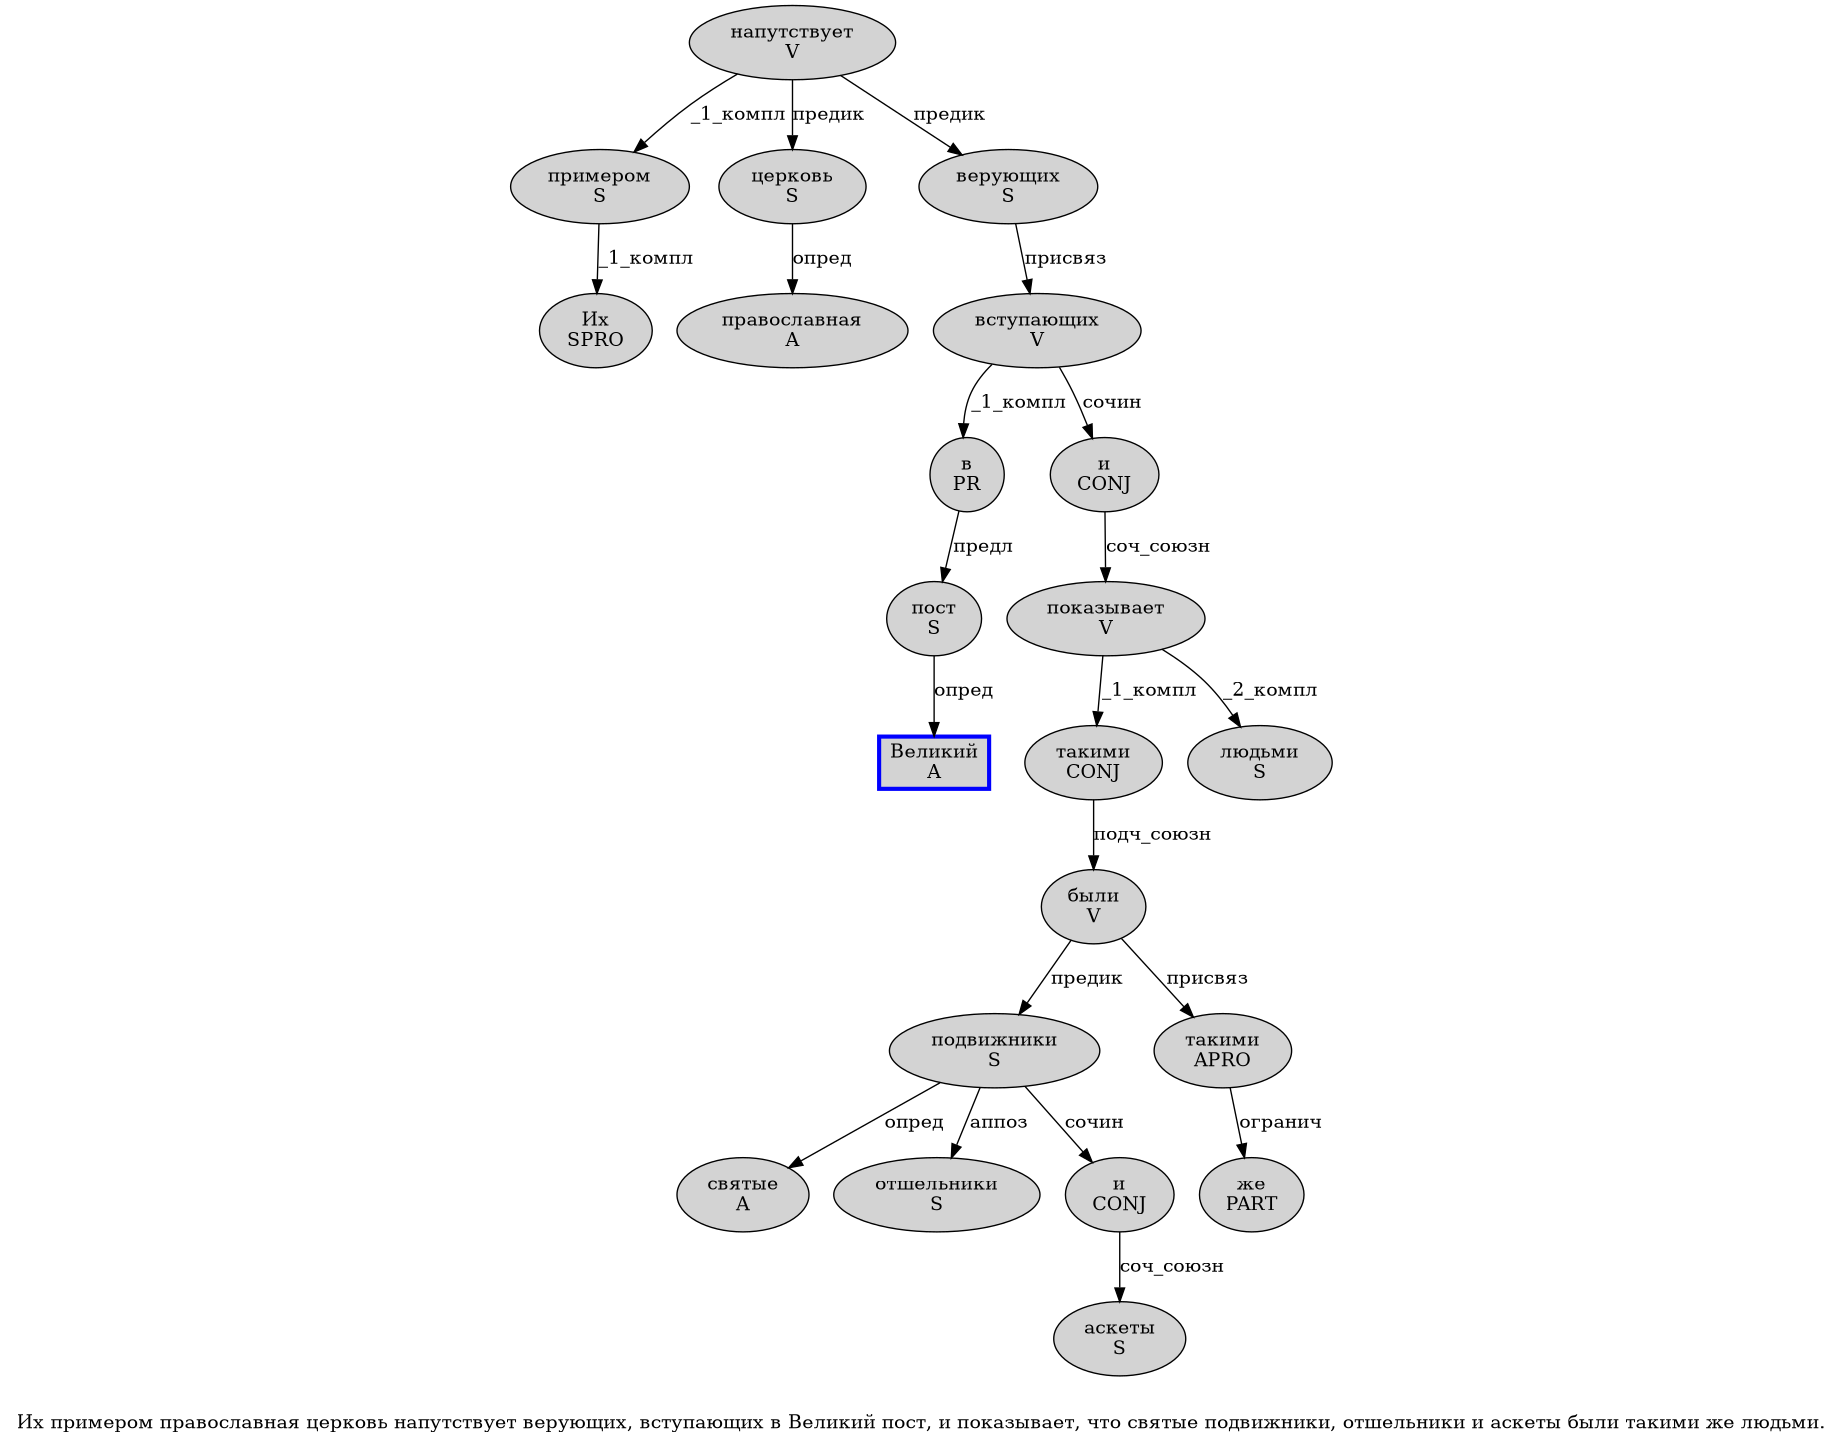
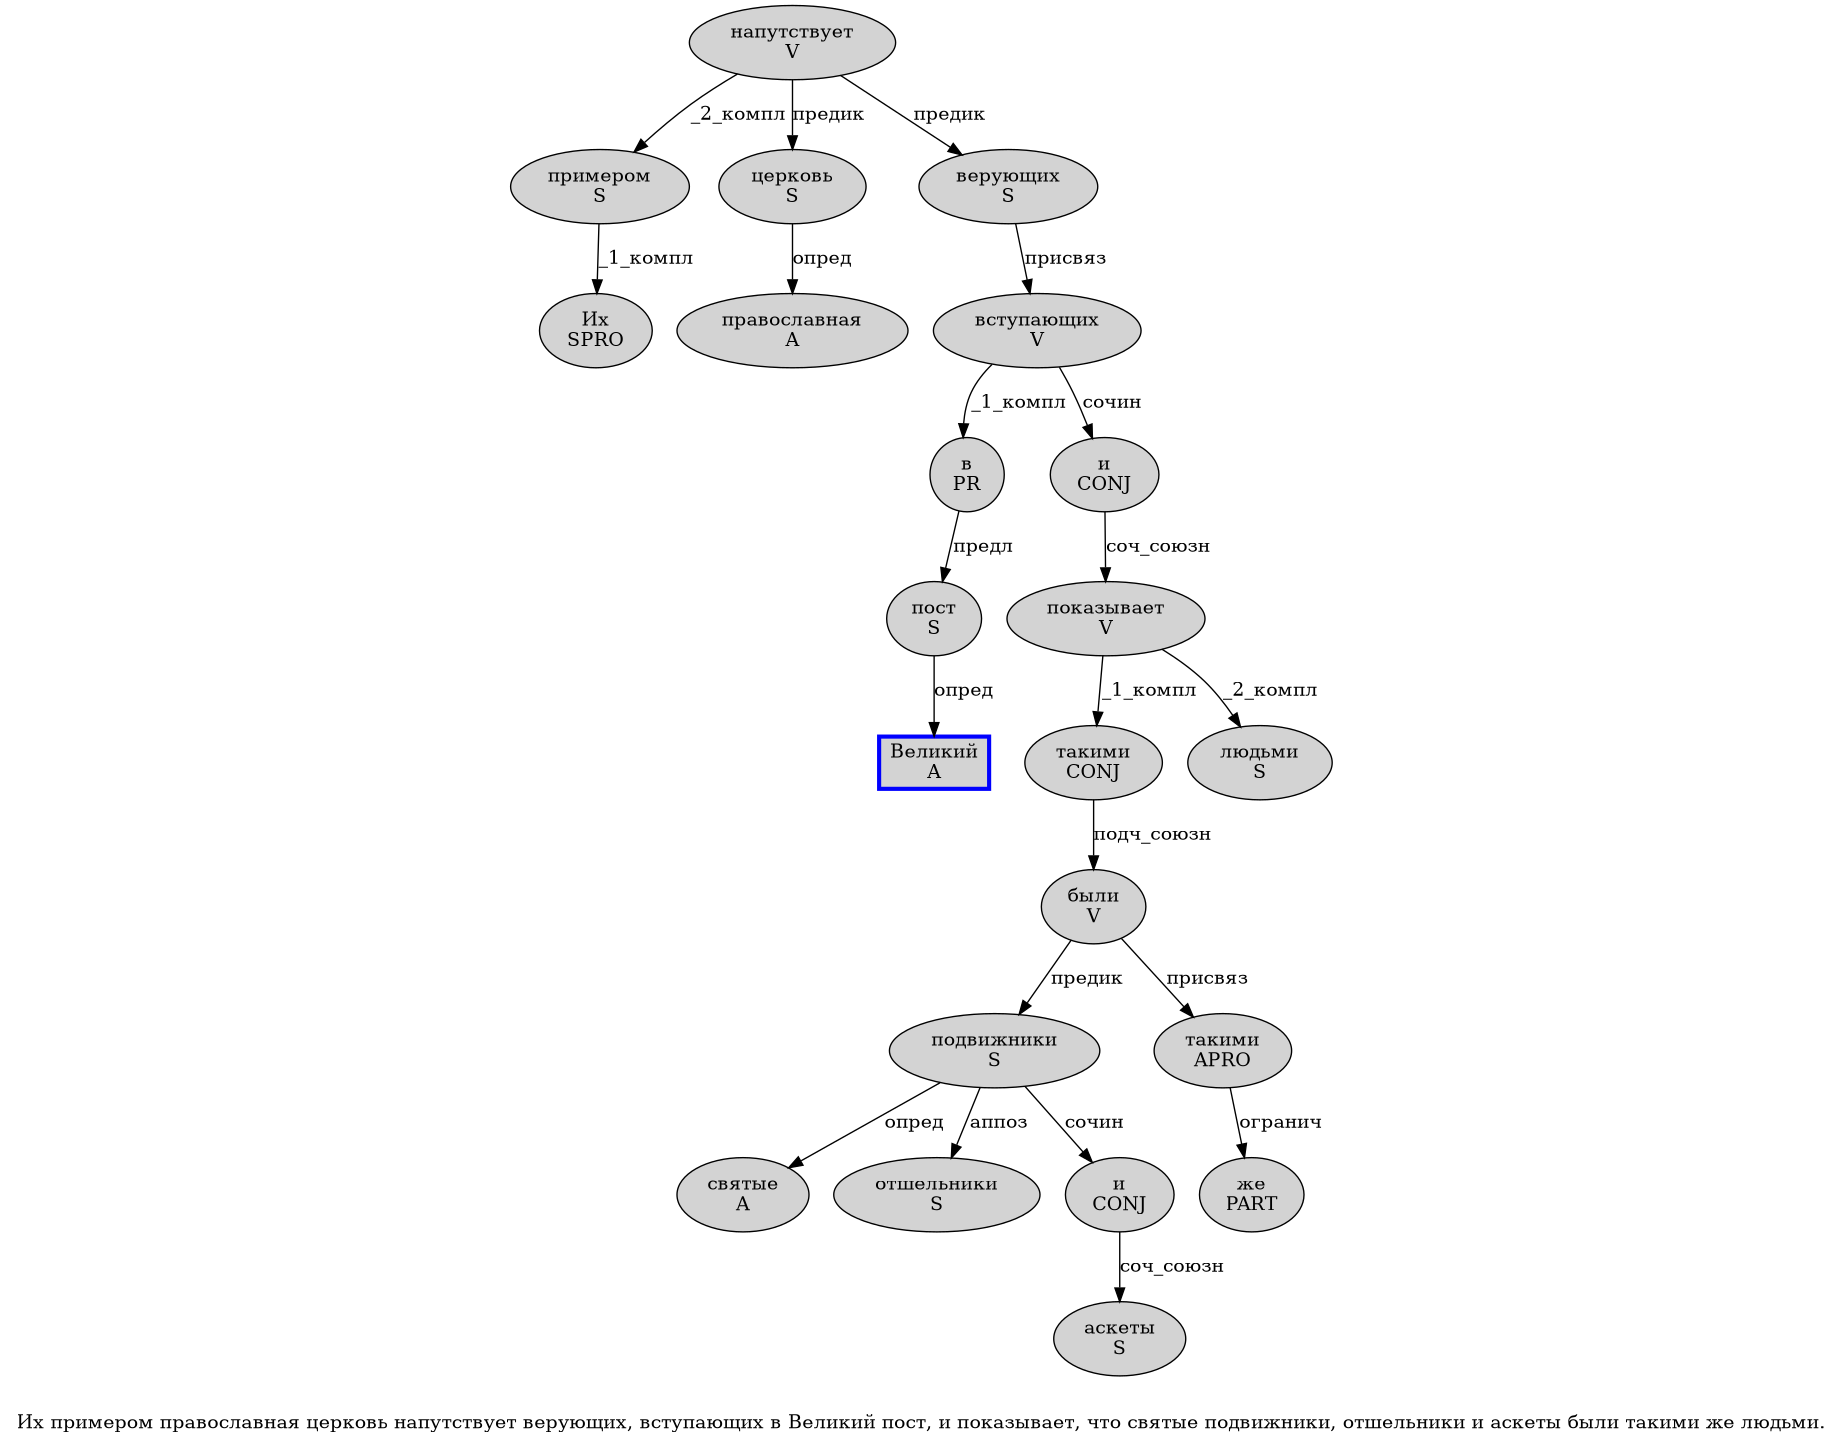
(739, 115) -> (739, 115)
